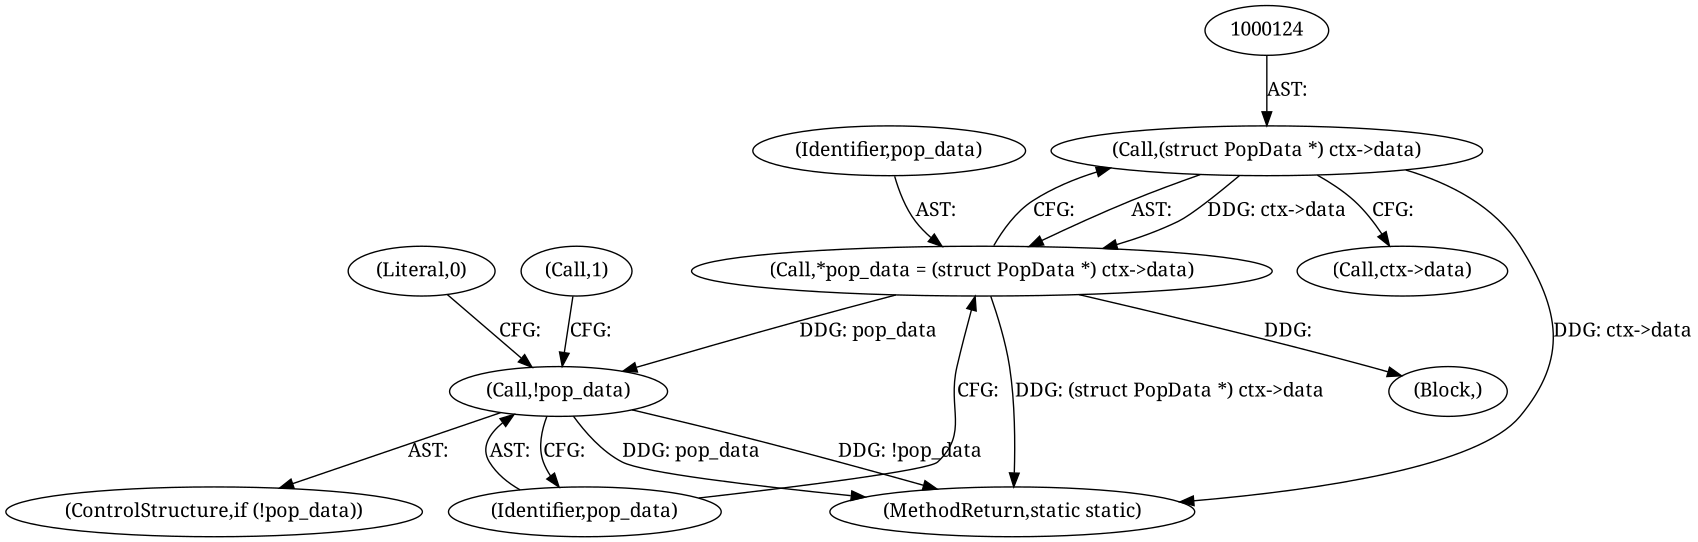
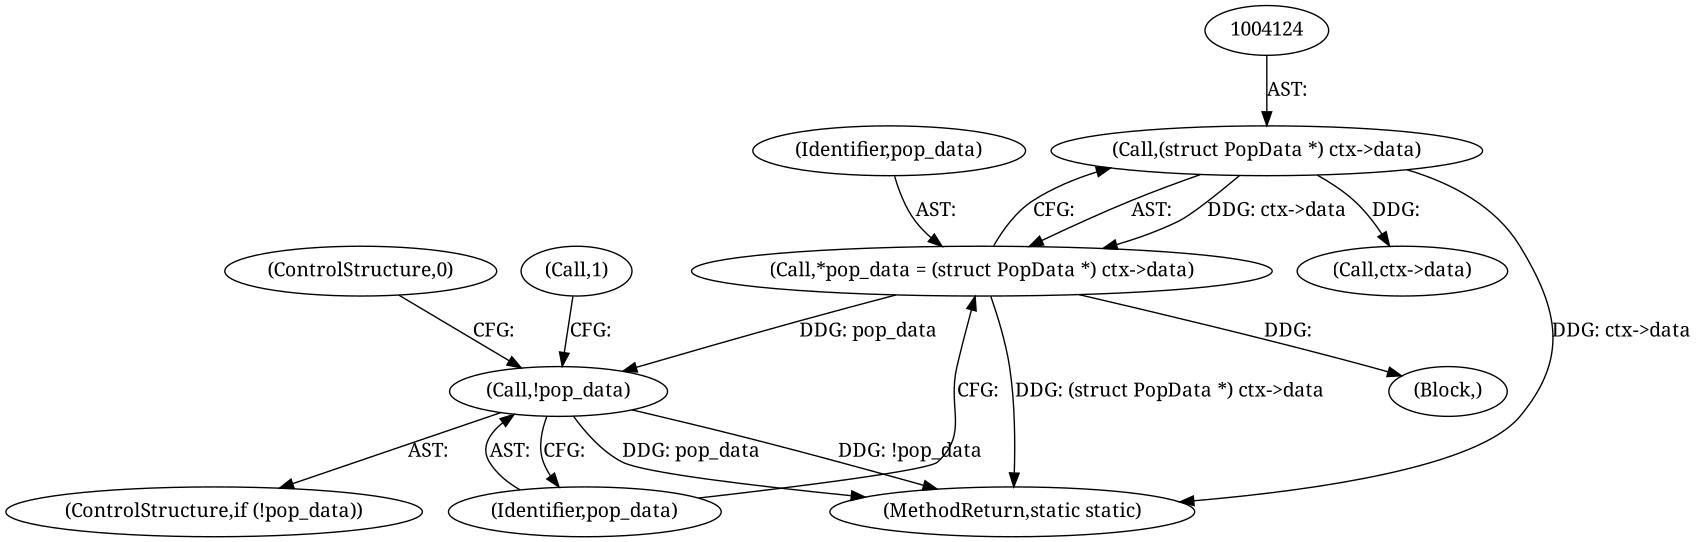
(1267, 30) -> (1267, 30)
(1396, 211) -> (1399, 211)
(422, 271) -> (361, 271)
